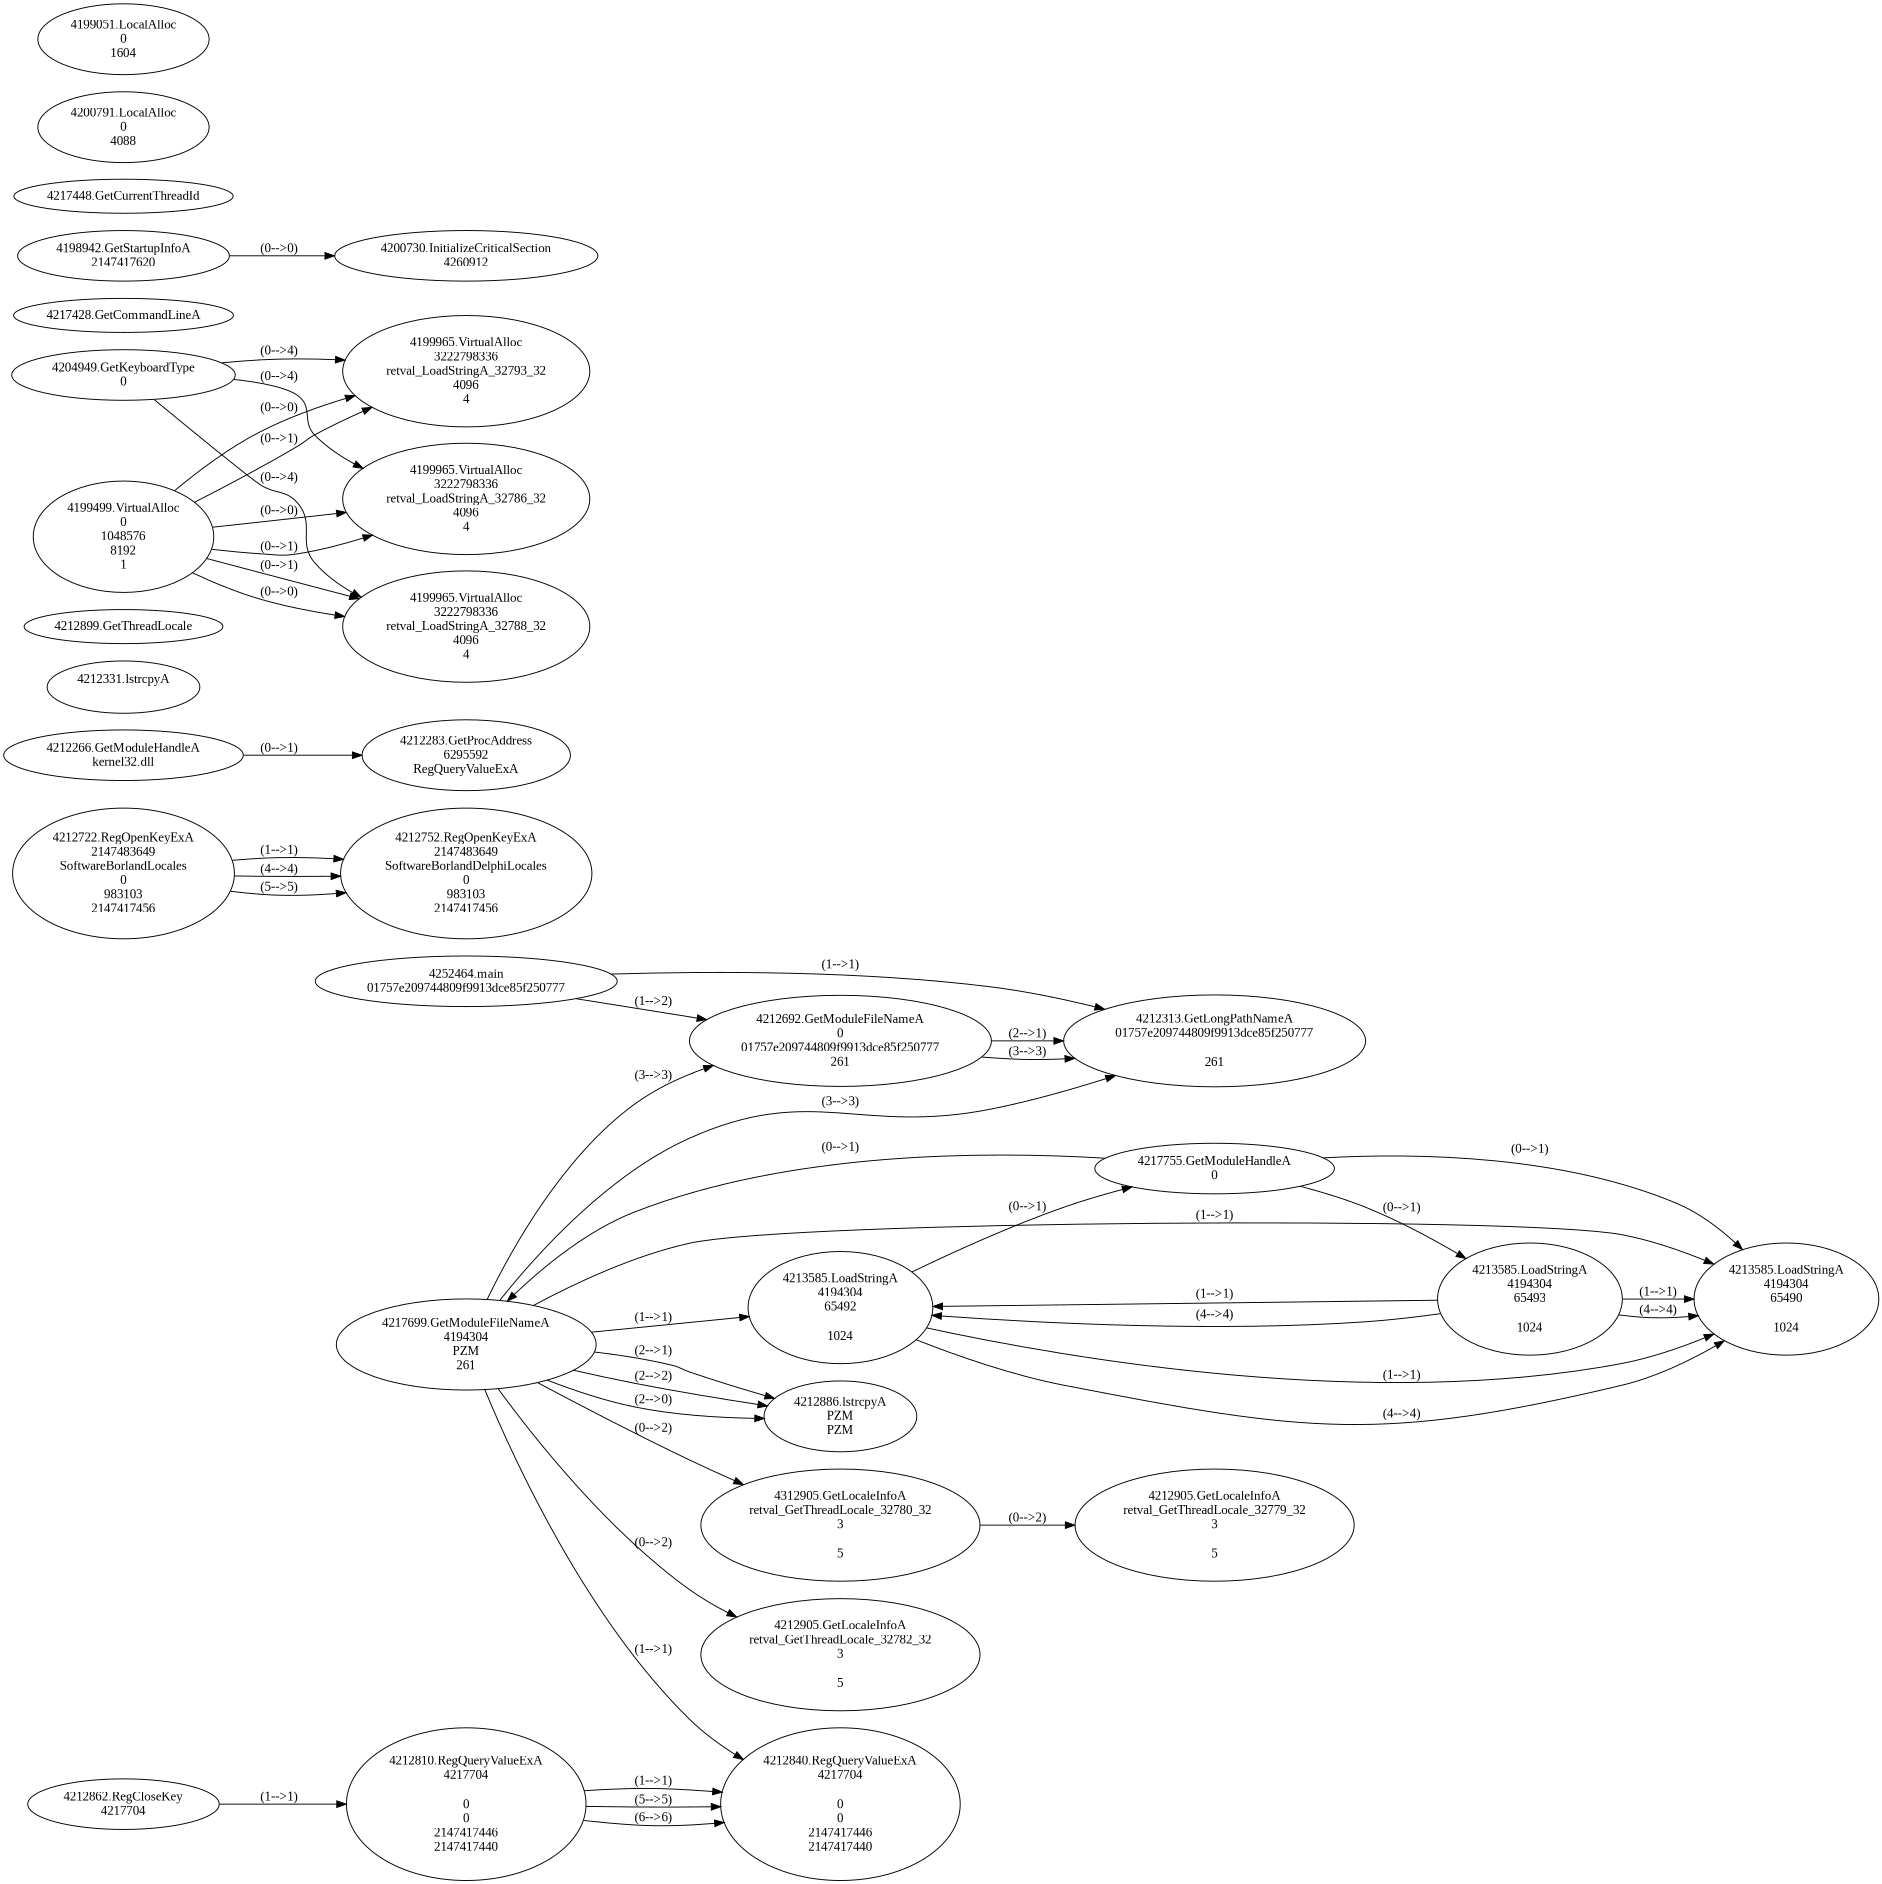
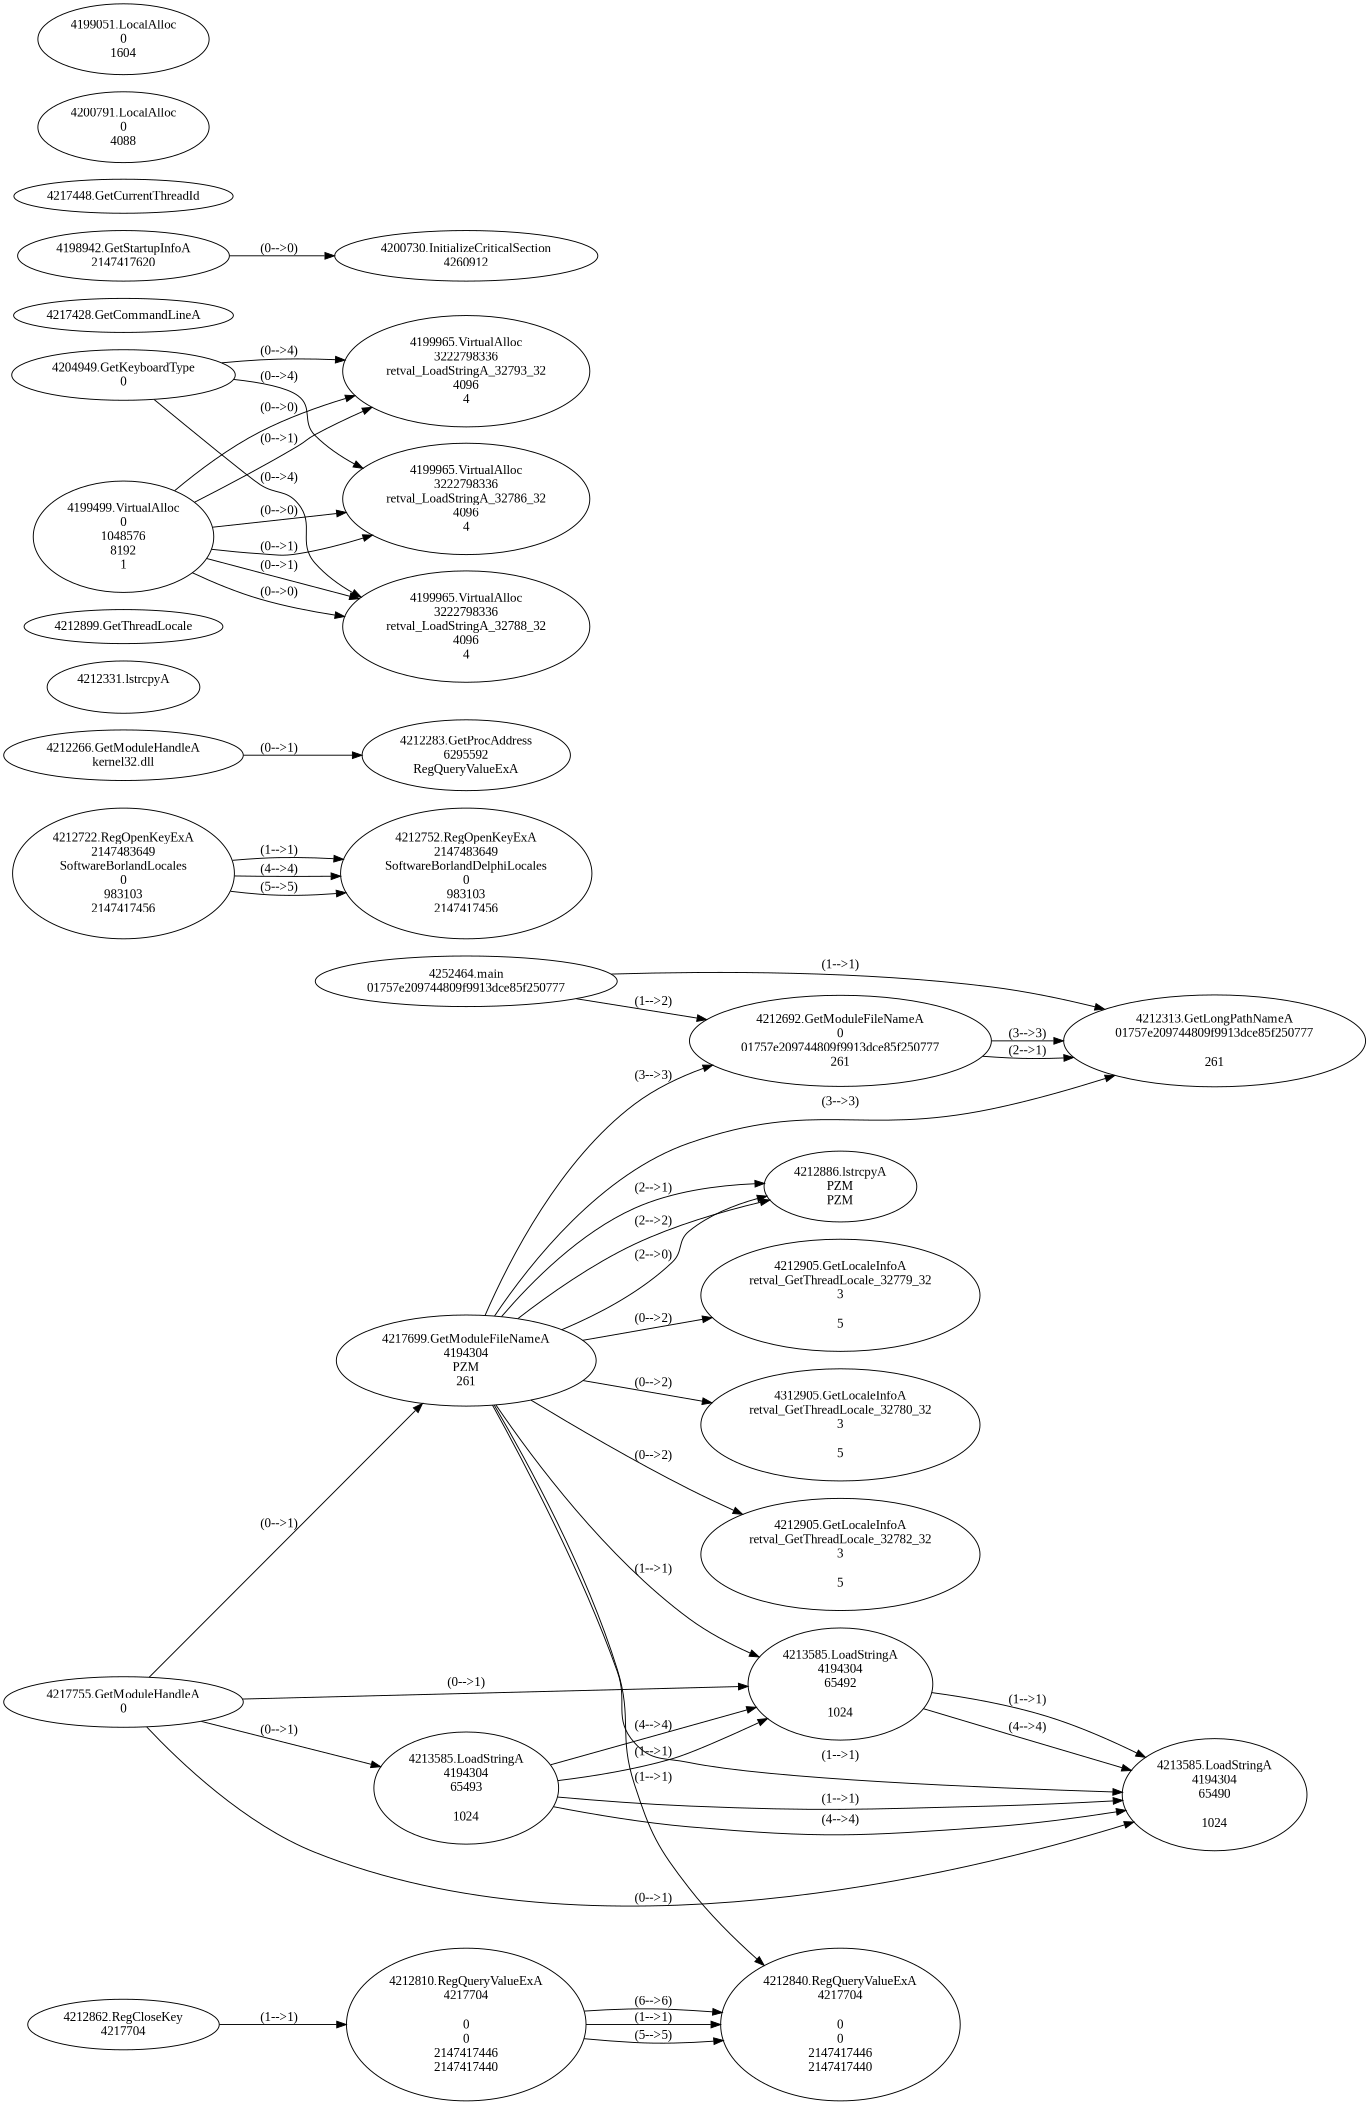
(1000, 1232) -> (490, 1693)
(1023, 1525) -> (643, 1330)
